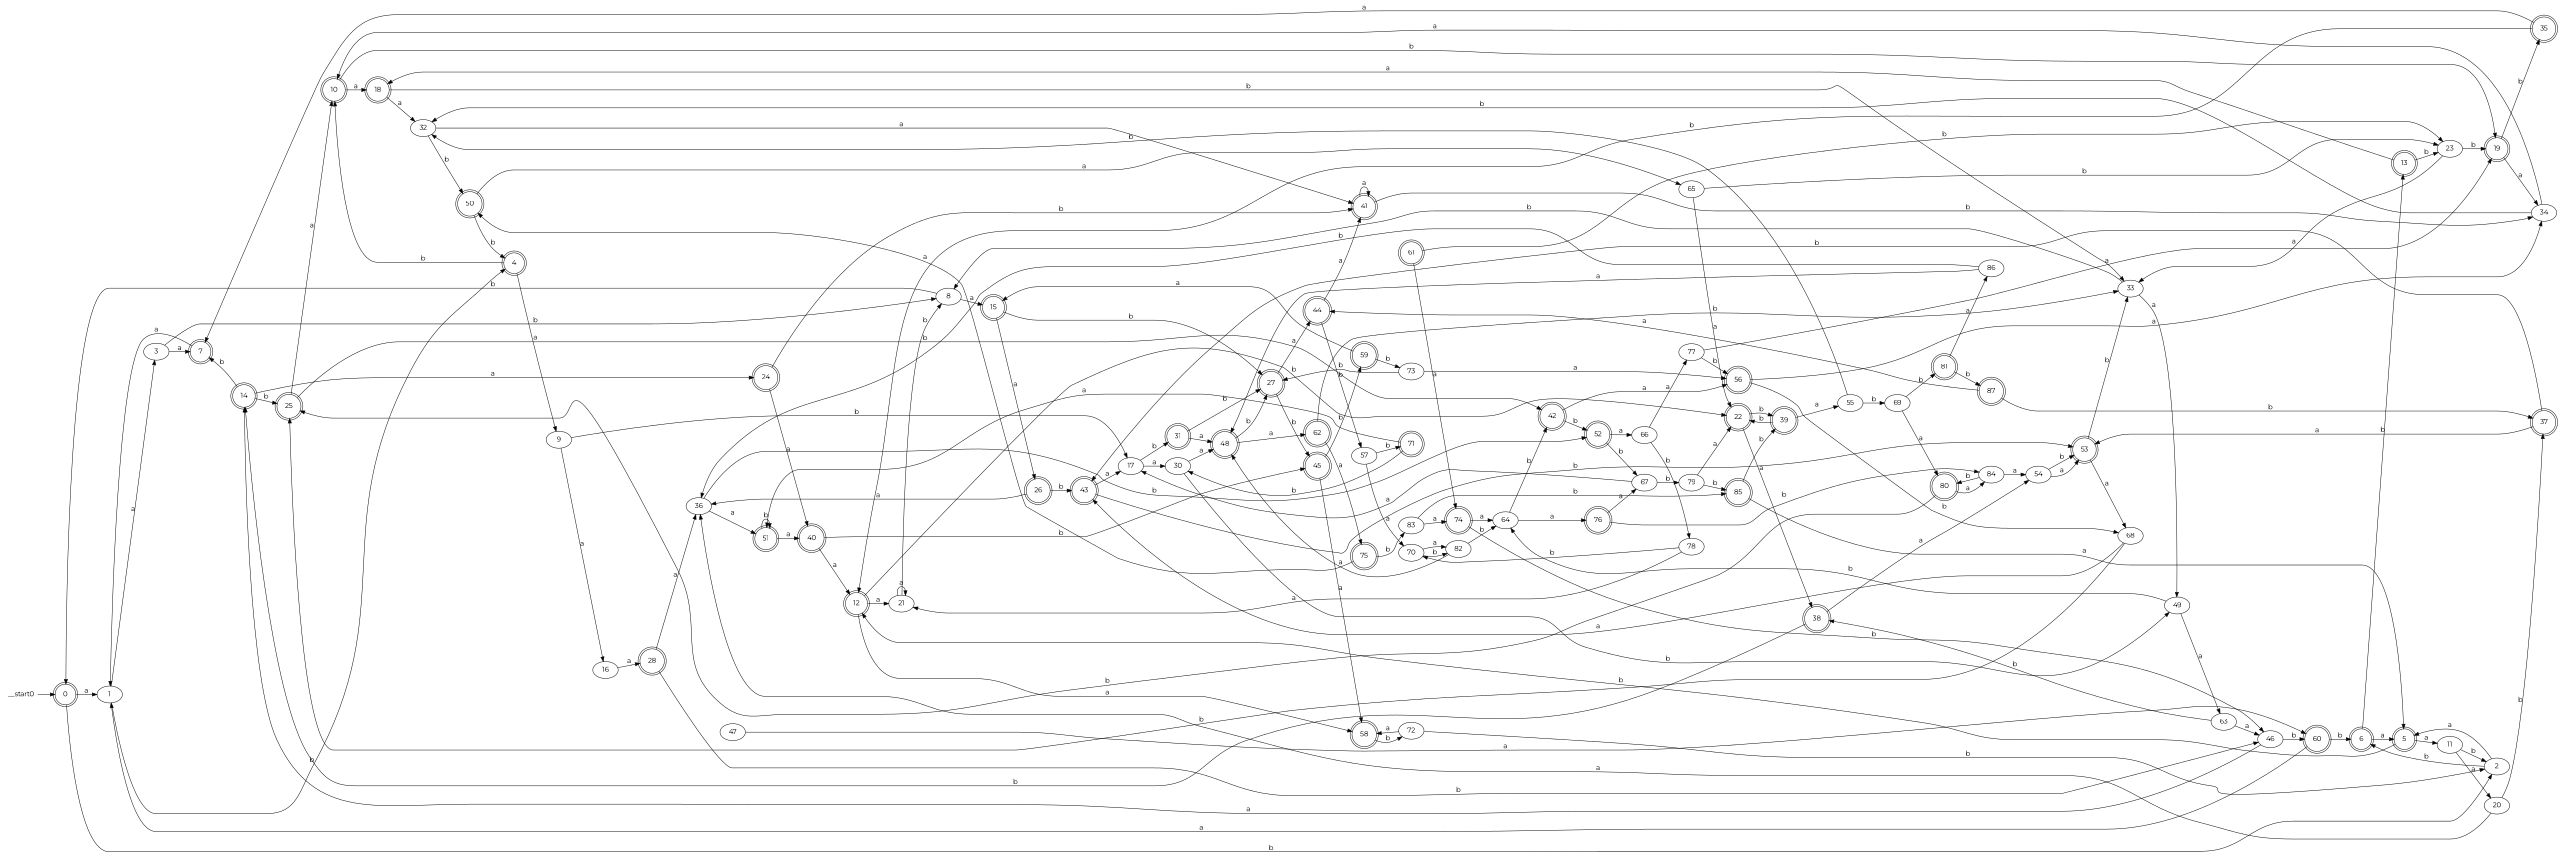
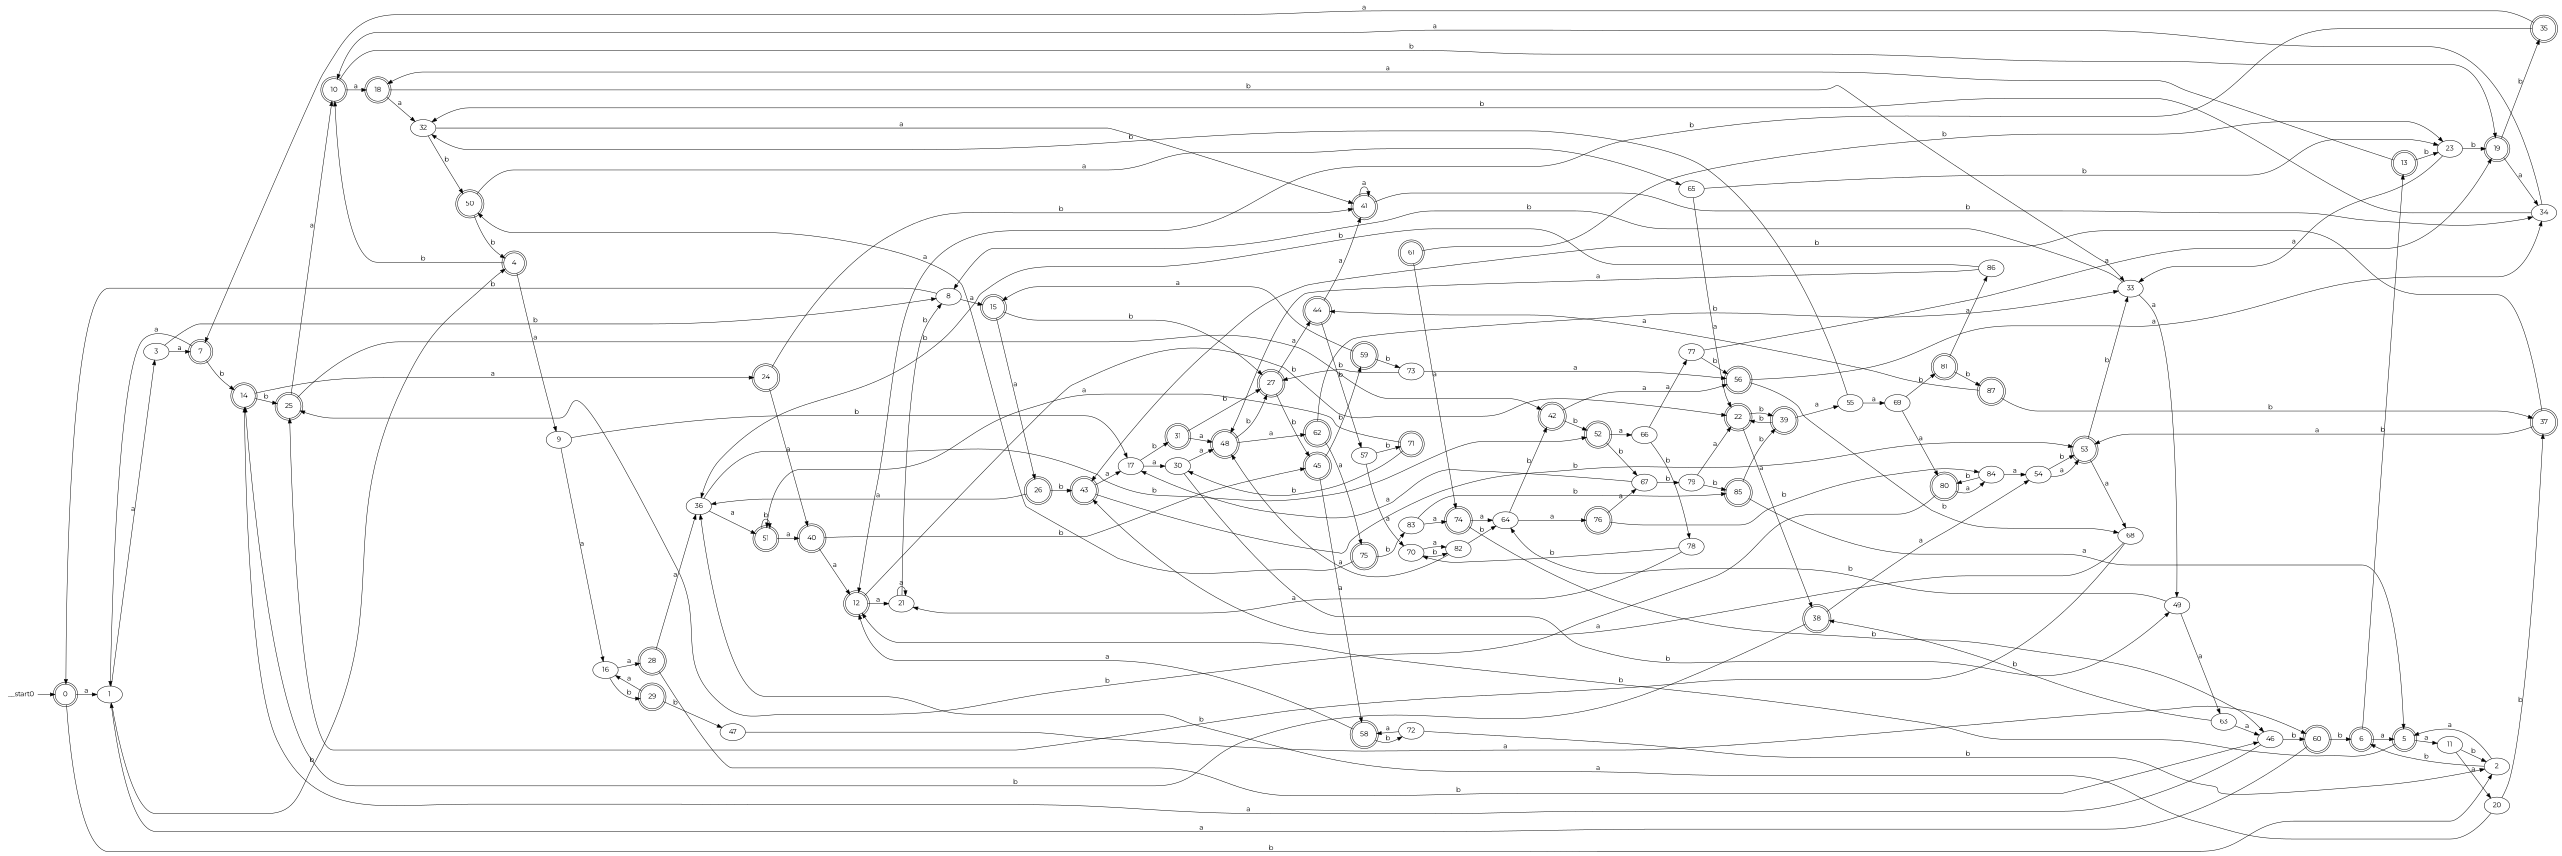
(226, 373) -> (217, 375)
(1874, 400) -> (1874, 400)
(1084, 696) -> (1101, 661)
none -> (652, 697)
